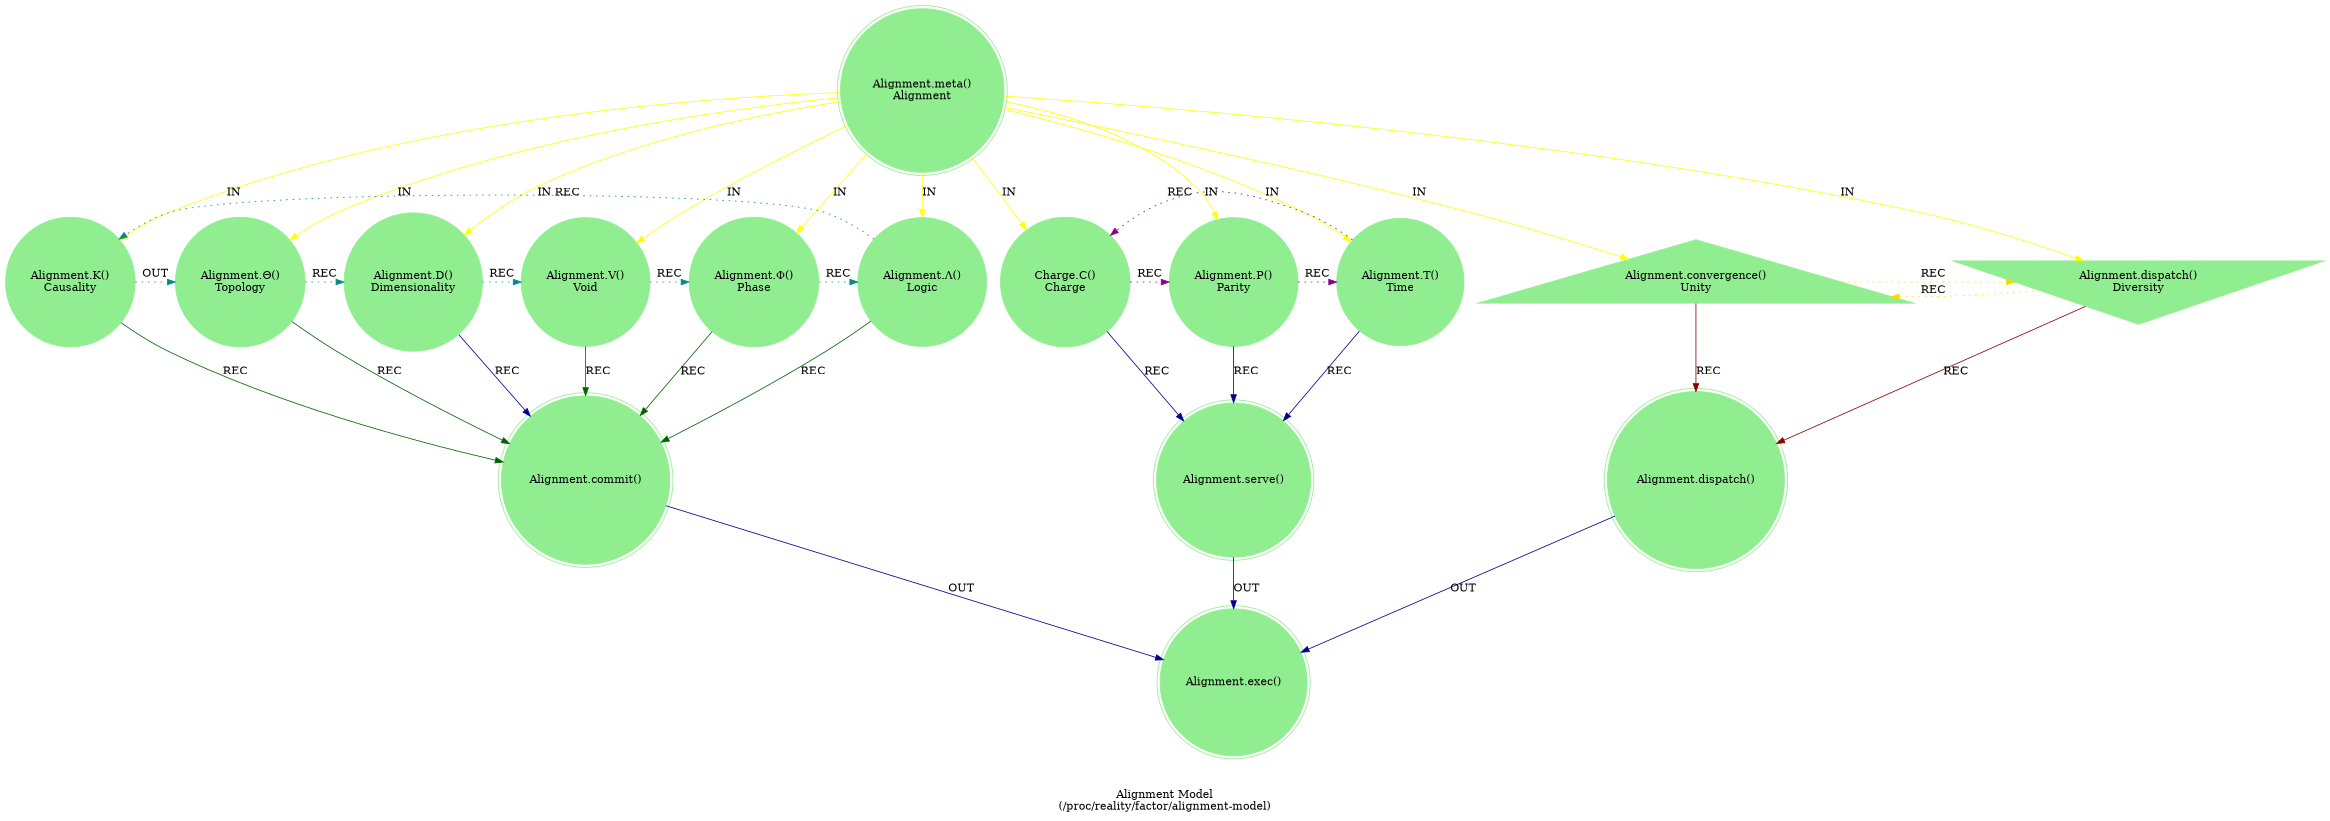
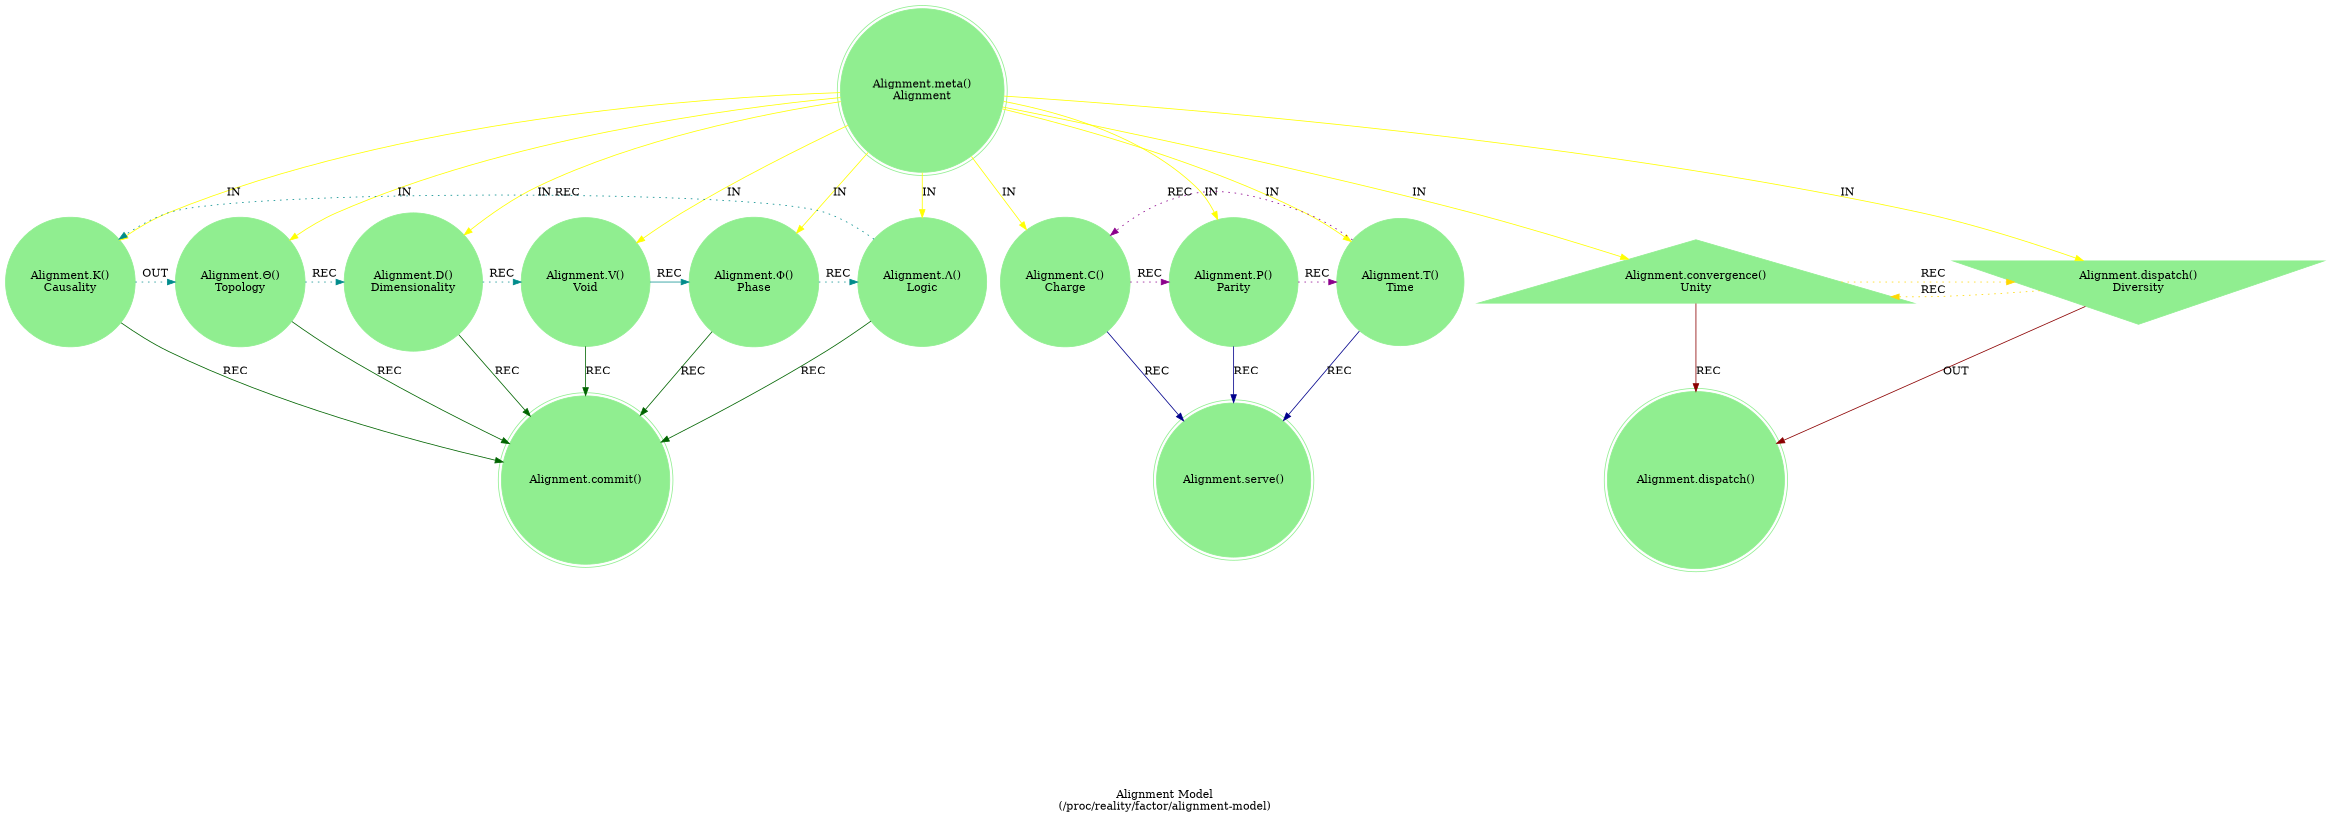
(665, 282) -> (665, 282)
(1065, 282) -> (1065, 282)
(1956, 371) -> (1956, 371)
(492, 372) -> (492, 372)
(1234, 682) -> none
